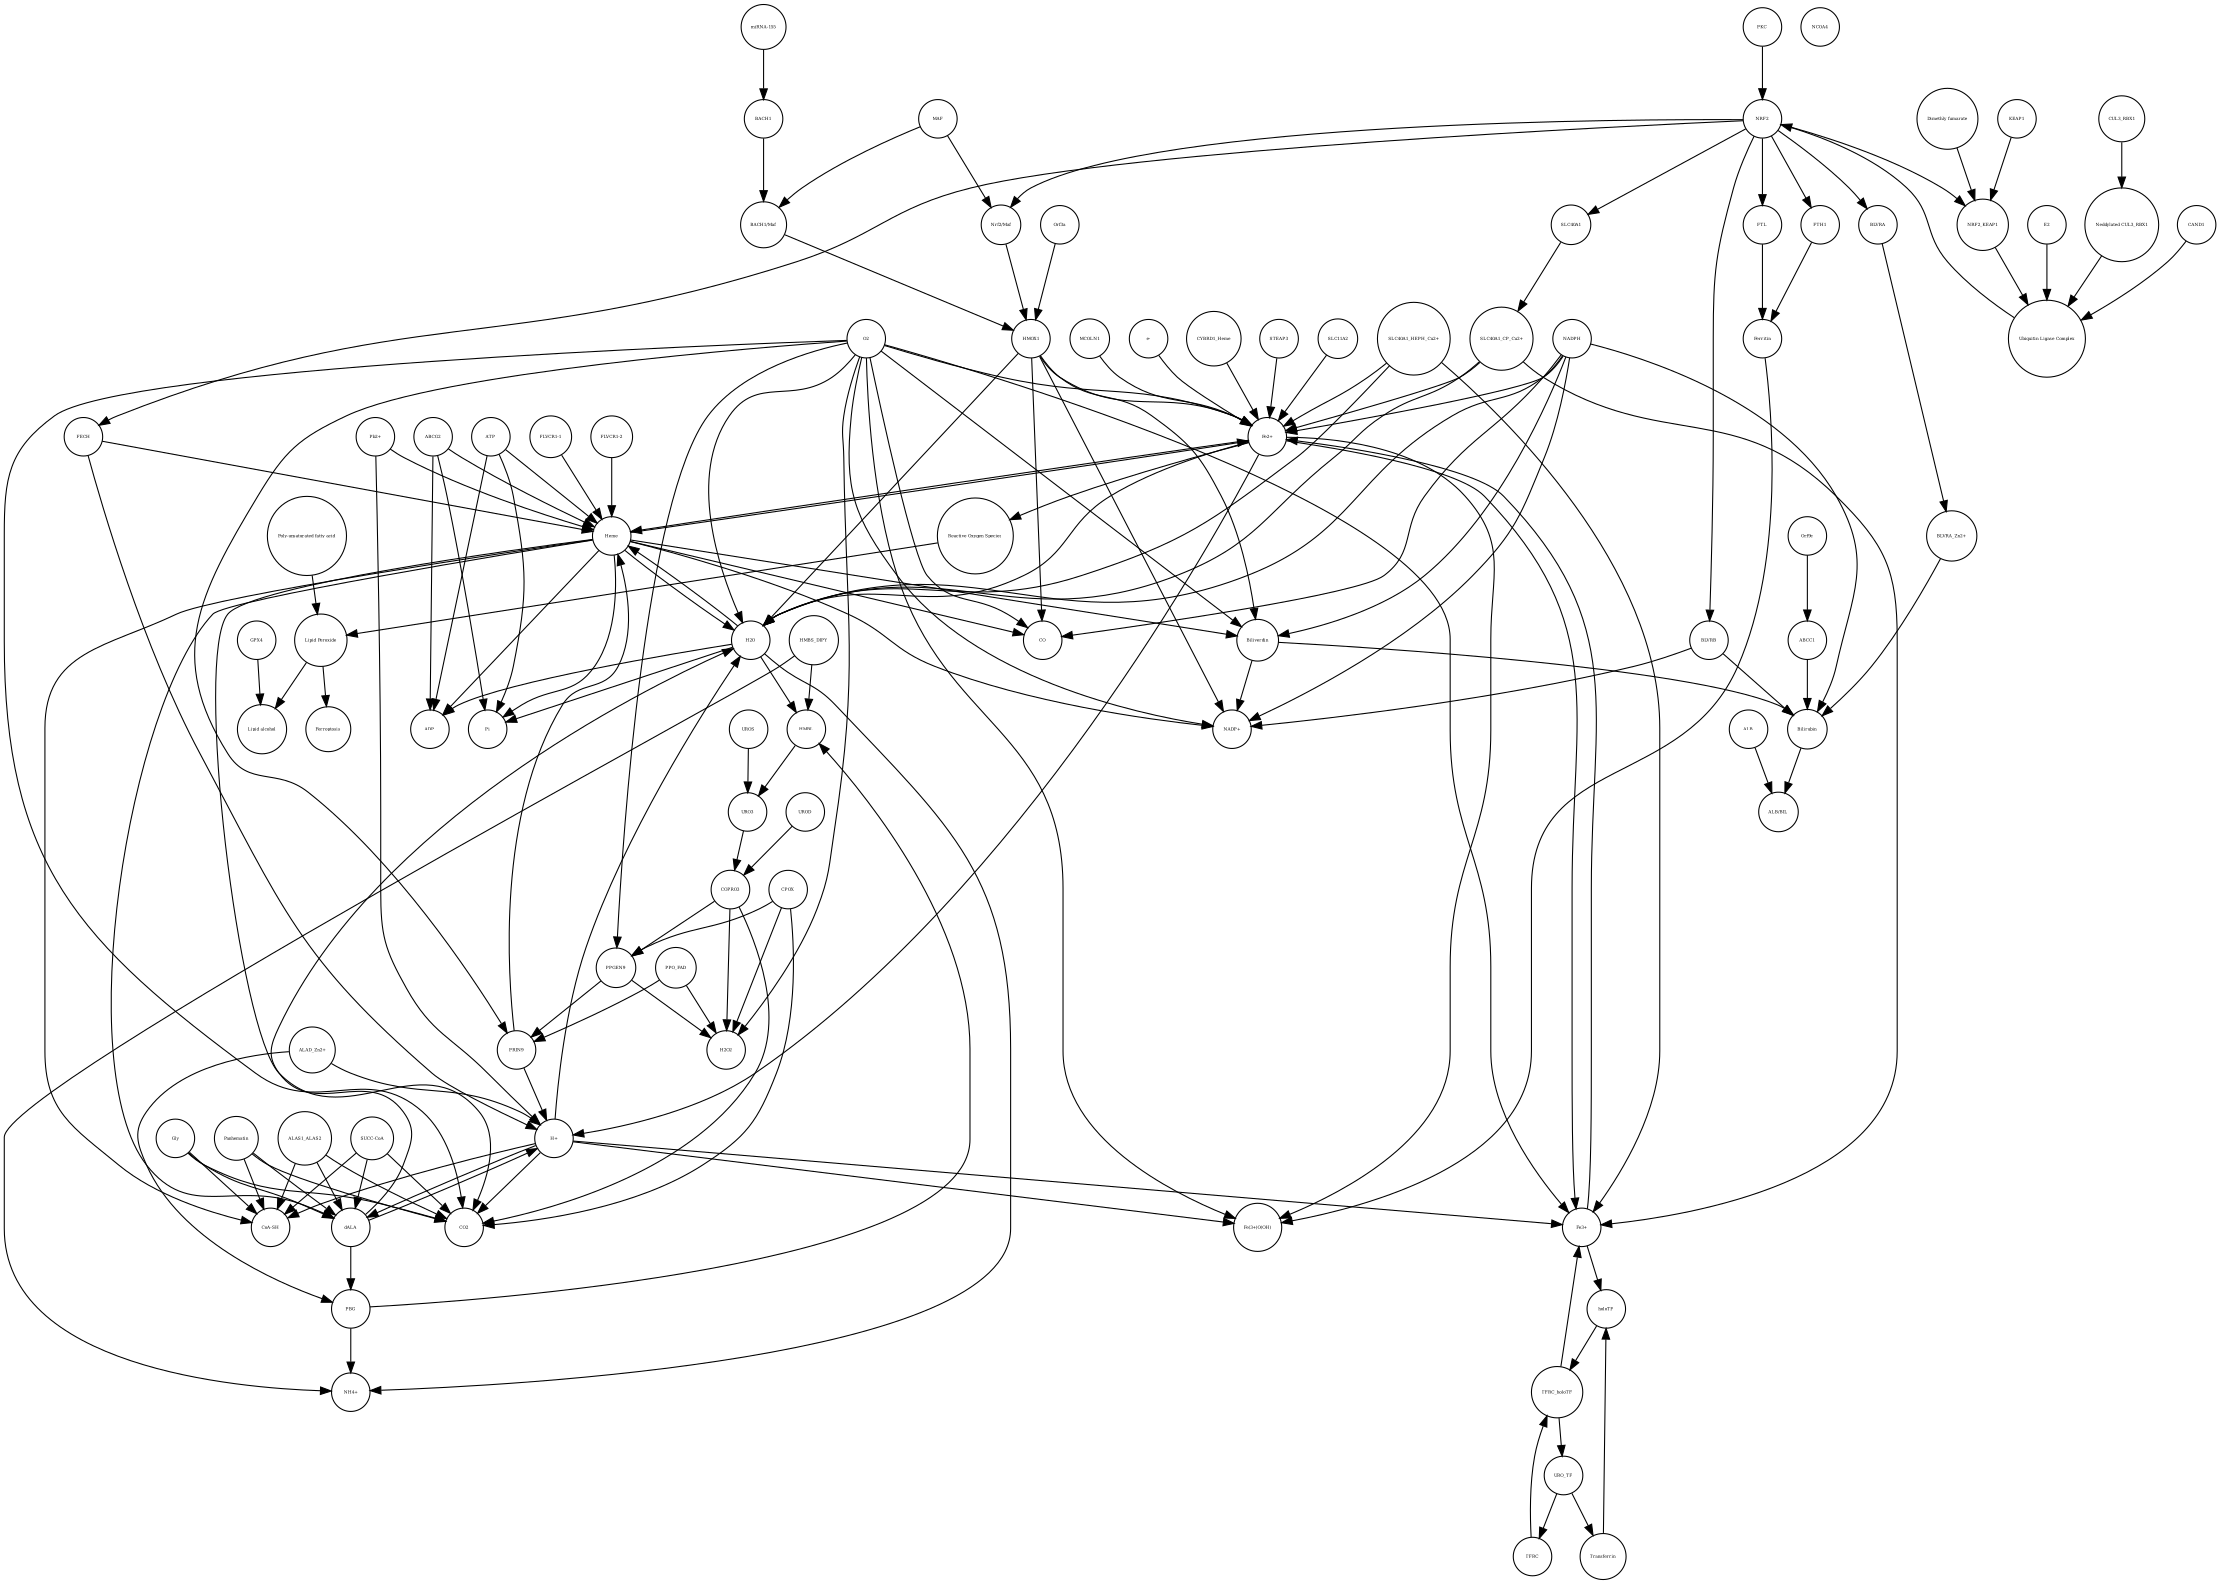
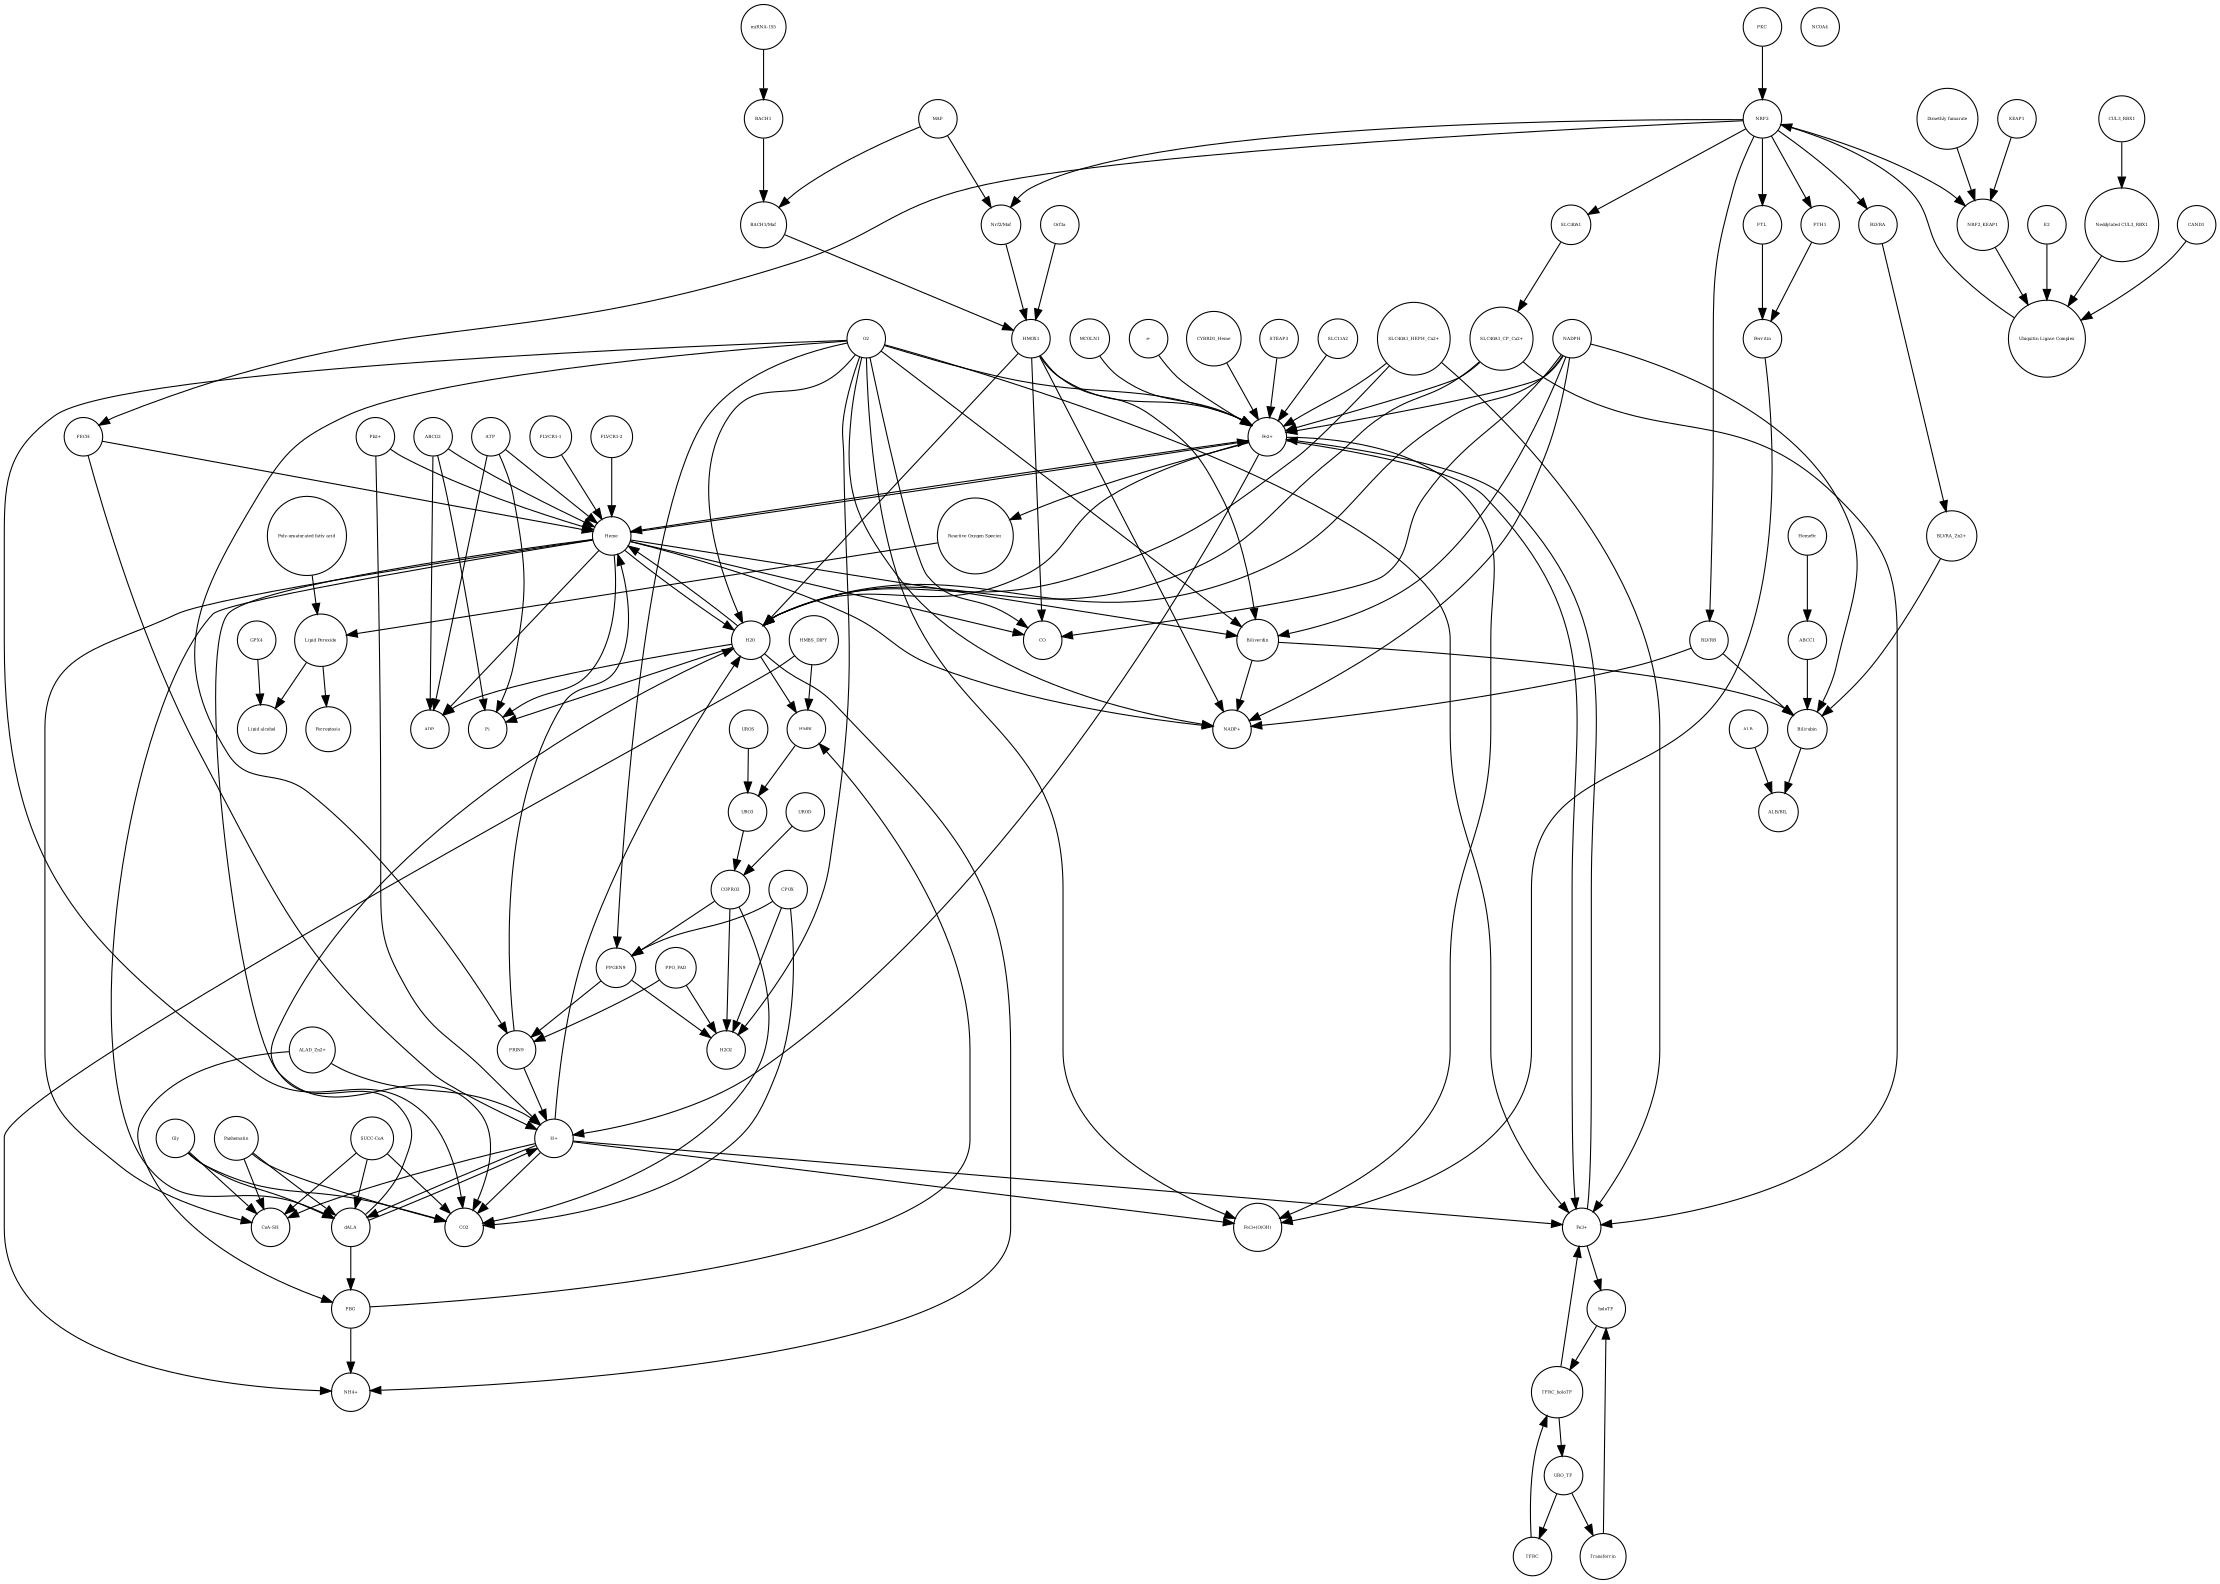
(1807, 536) -> (1807, 536)
(305, 1138) -> none
